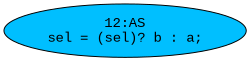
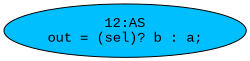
(125, 31) -> (125, 31)
